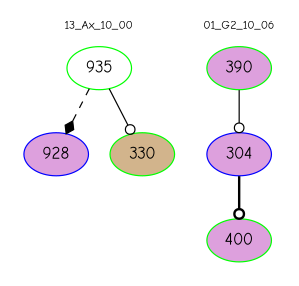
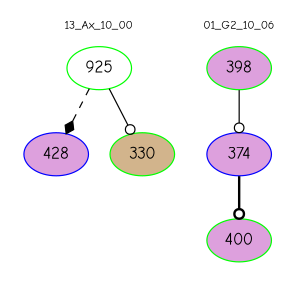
(99, 68) -> (99, 68)
(239, 68) -> (239, 68)
(56, 154) -> (56, 154)
(239, 154) -> (239, 154)
